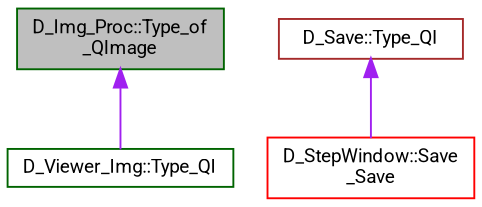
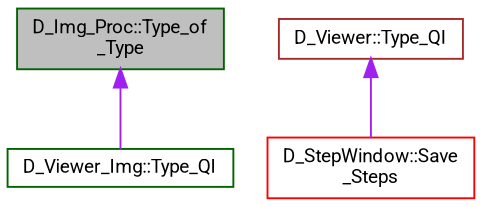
(120, 39) -> (120, 39)
(371, 39) -> (371, 39)
(371, 168) -> (371, 168)
